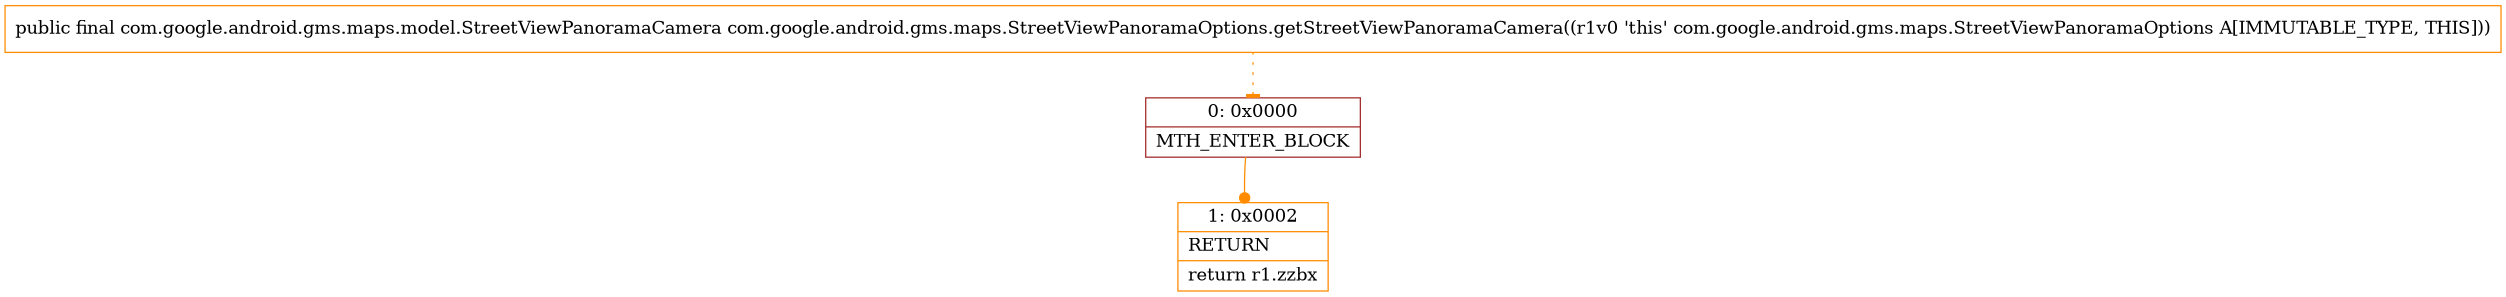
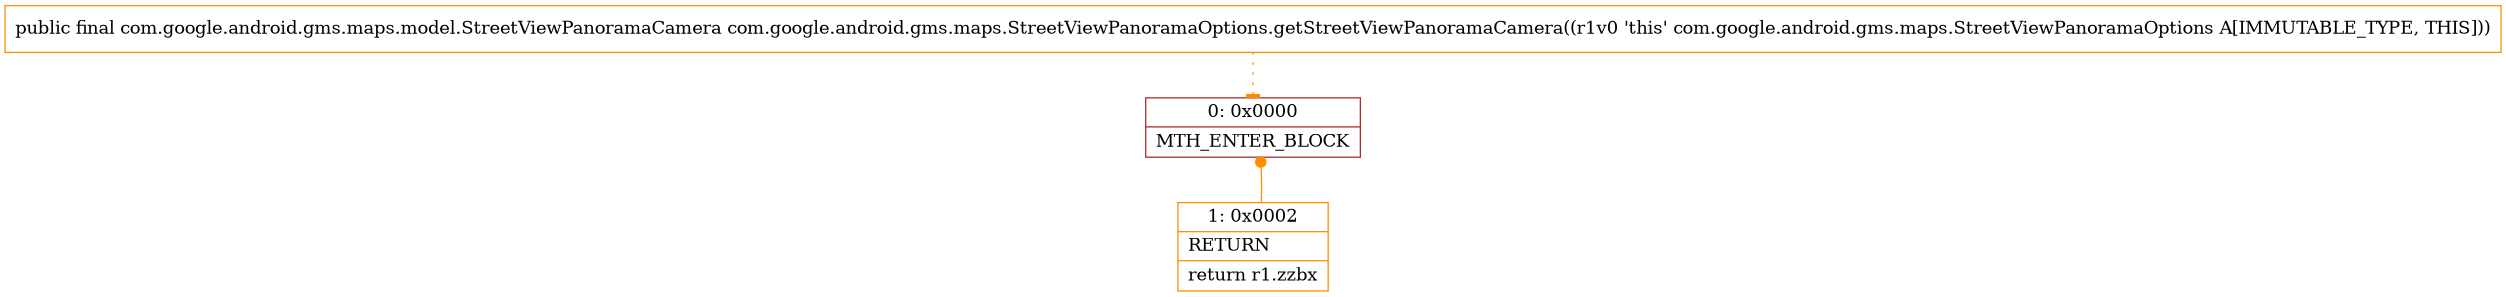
(1245, 175) -> (1262, 185)
